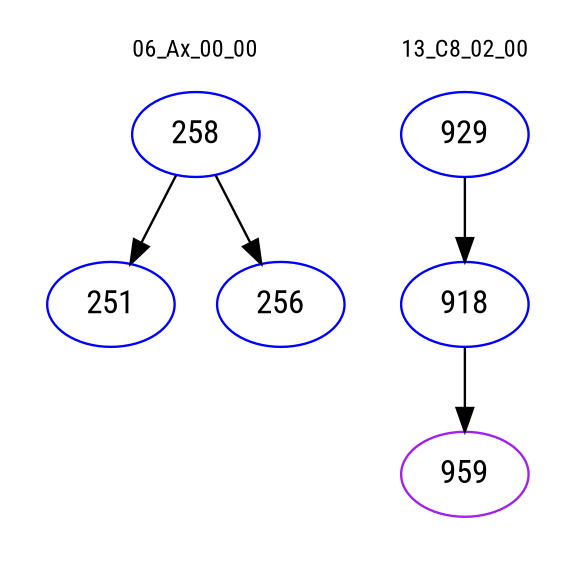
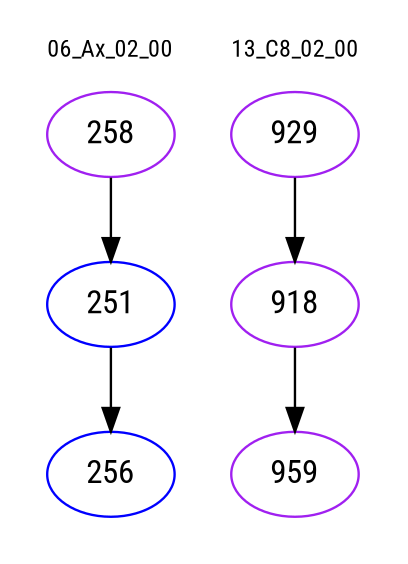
(196, 51) -> (111, 51)
(196, 135) -> (111, 135)
(465, 135) -> (295, 135)
(233, 209) -> (111, 378)
(465, 304) -> (295, 304)
